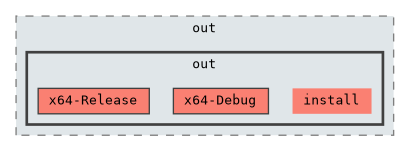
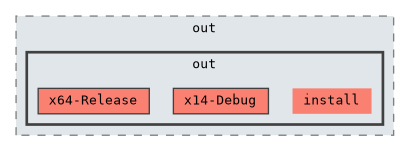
(221, 101) -> (221, 101)
